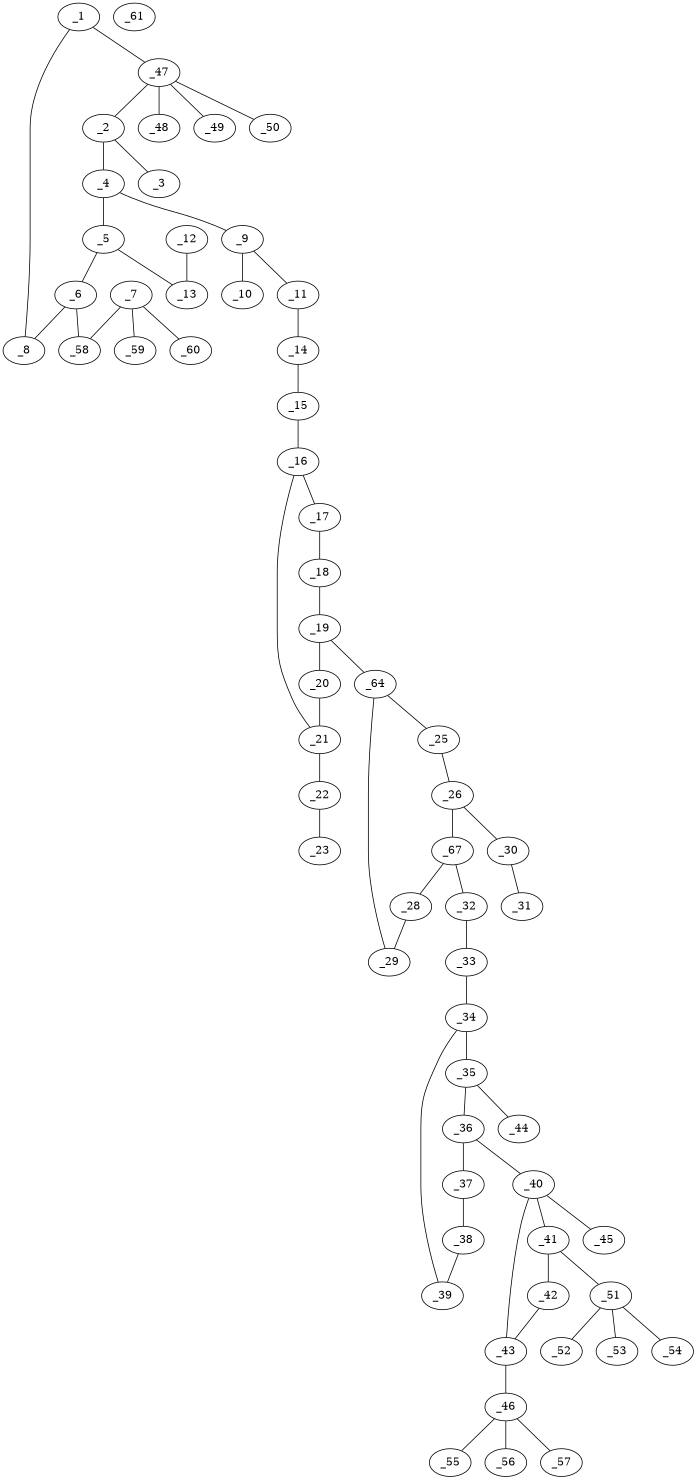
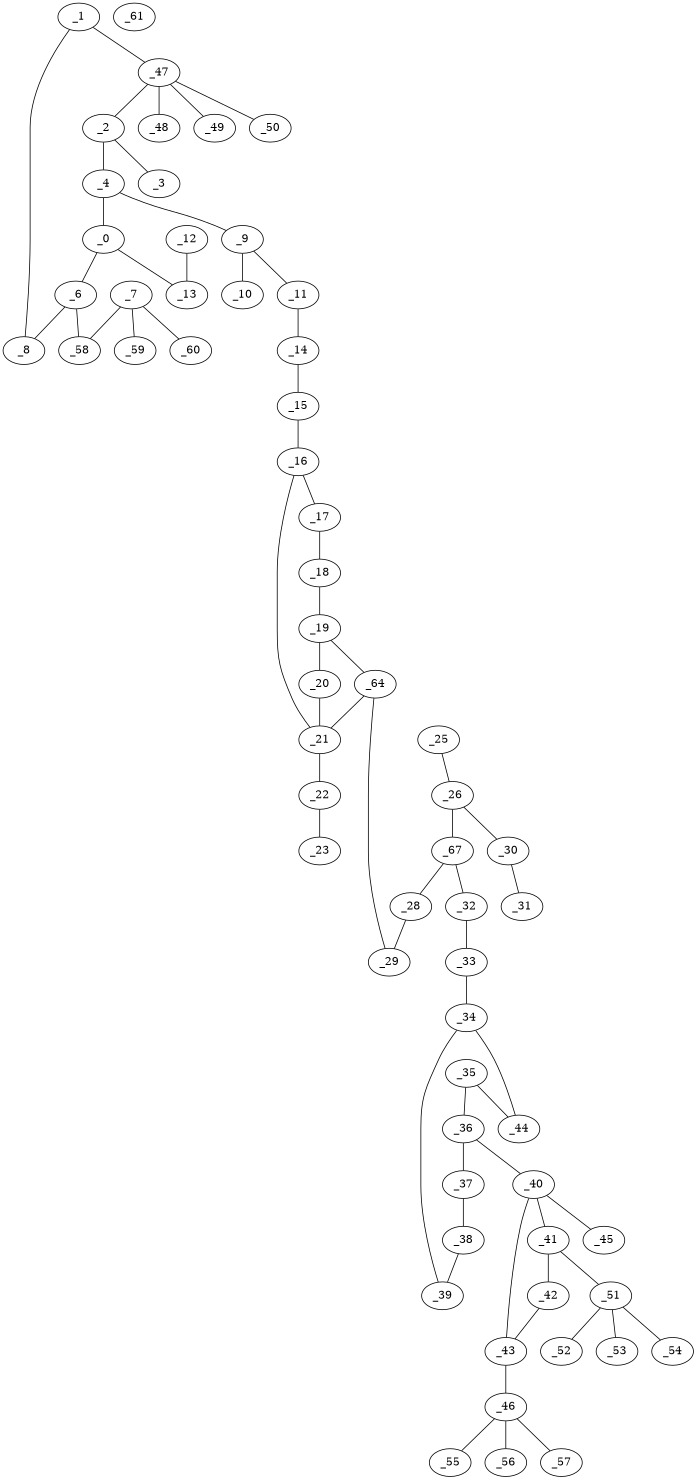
(103, 239) -> (103, 239)
(407, 712) -> (348, 712)
(466, 1046) -> (500, 1071)
